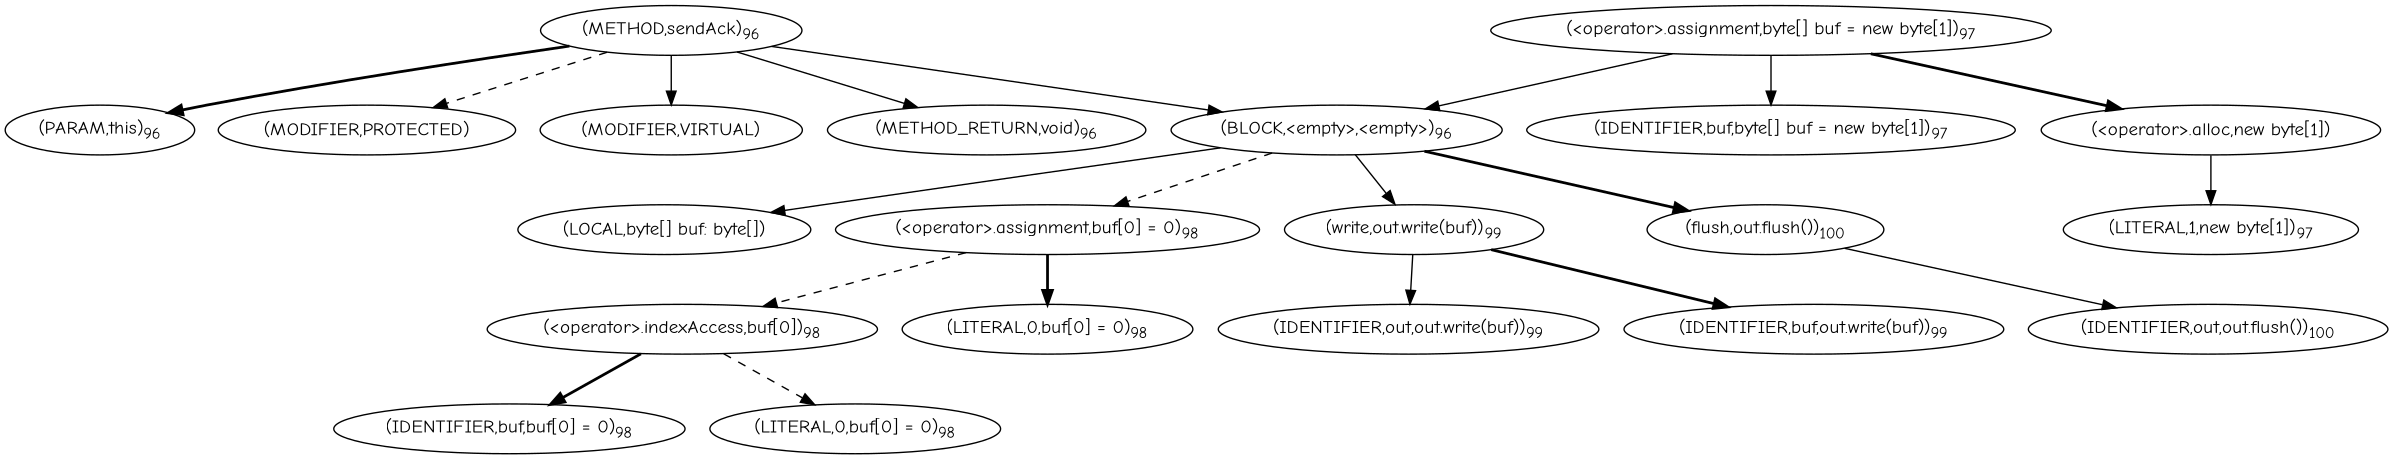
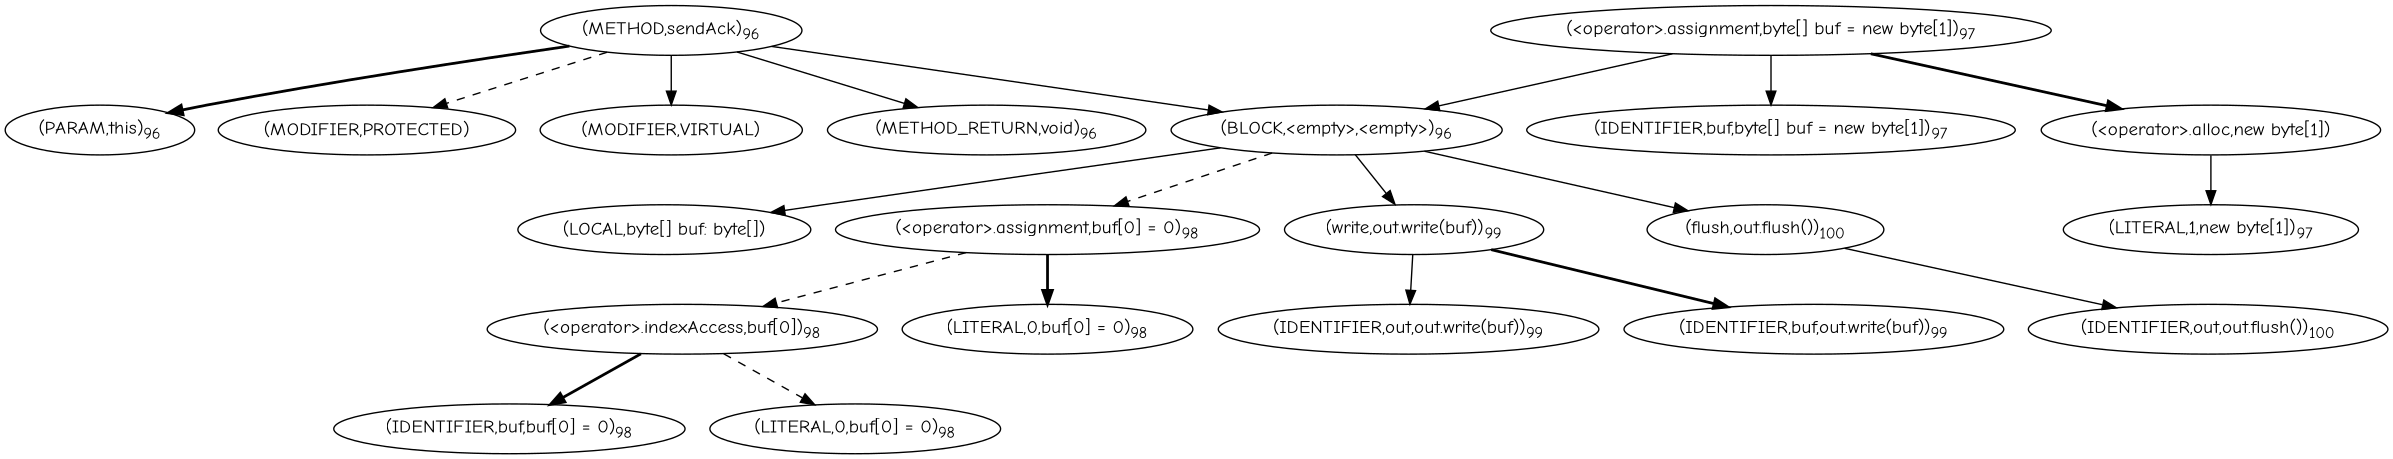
(1549, 179) -> (1549, 179)
